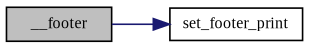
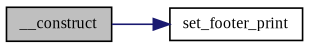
(59, 24) -> (59, 24)
